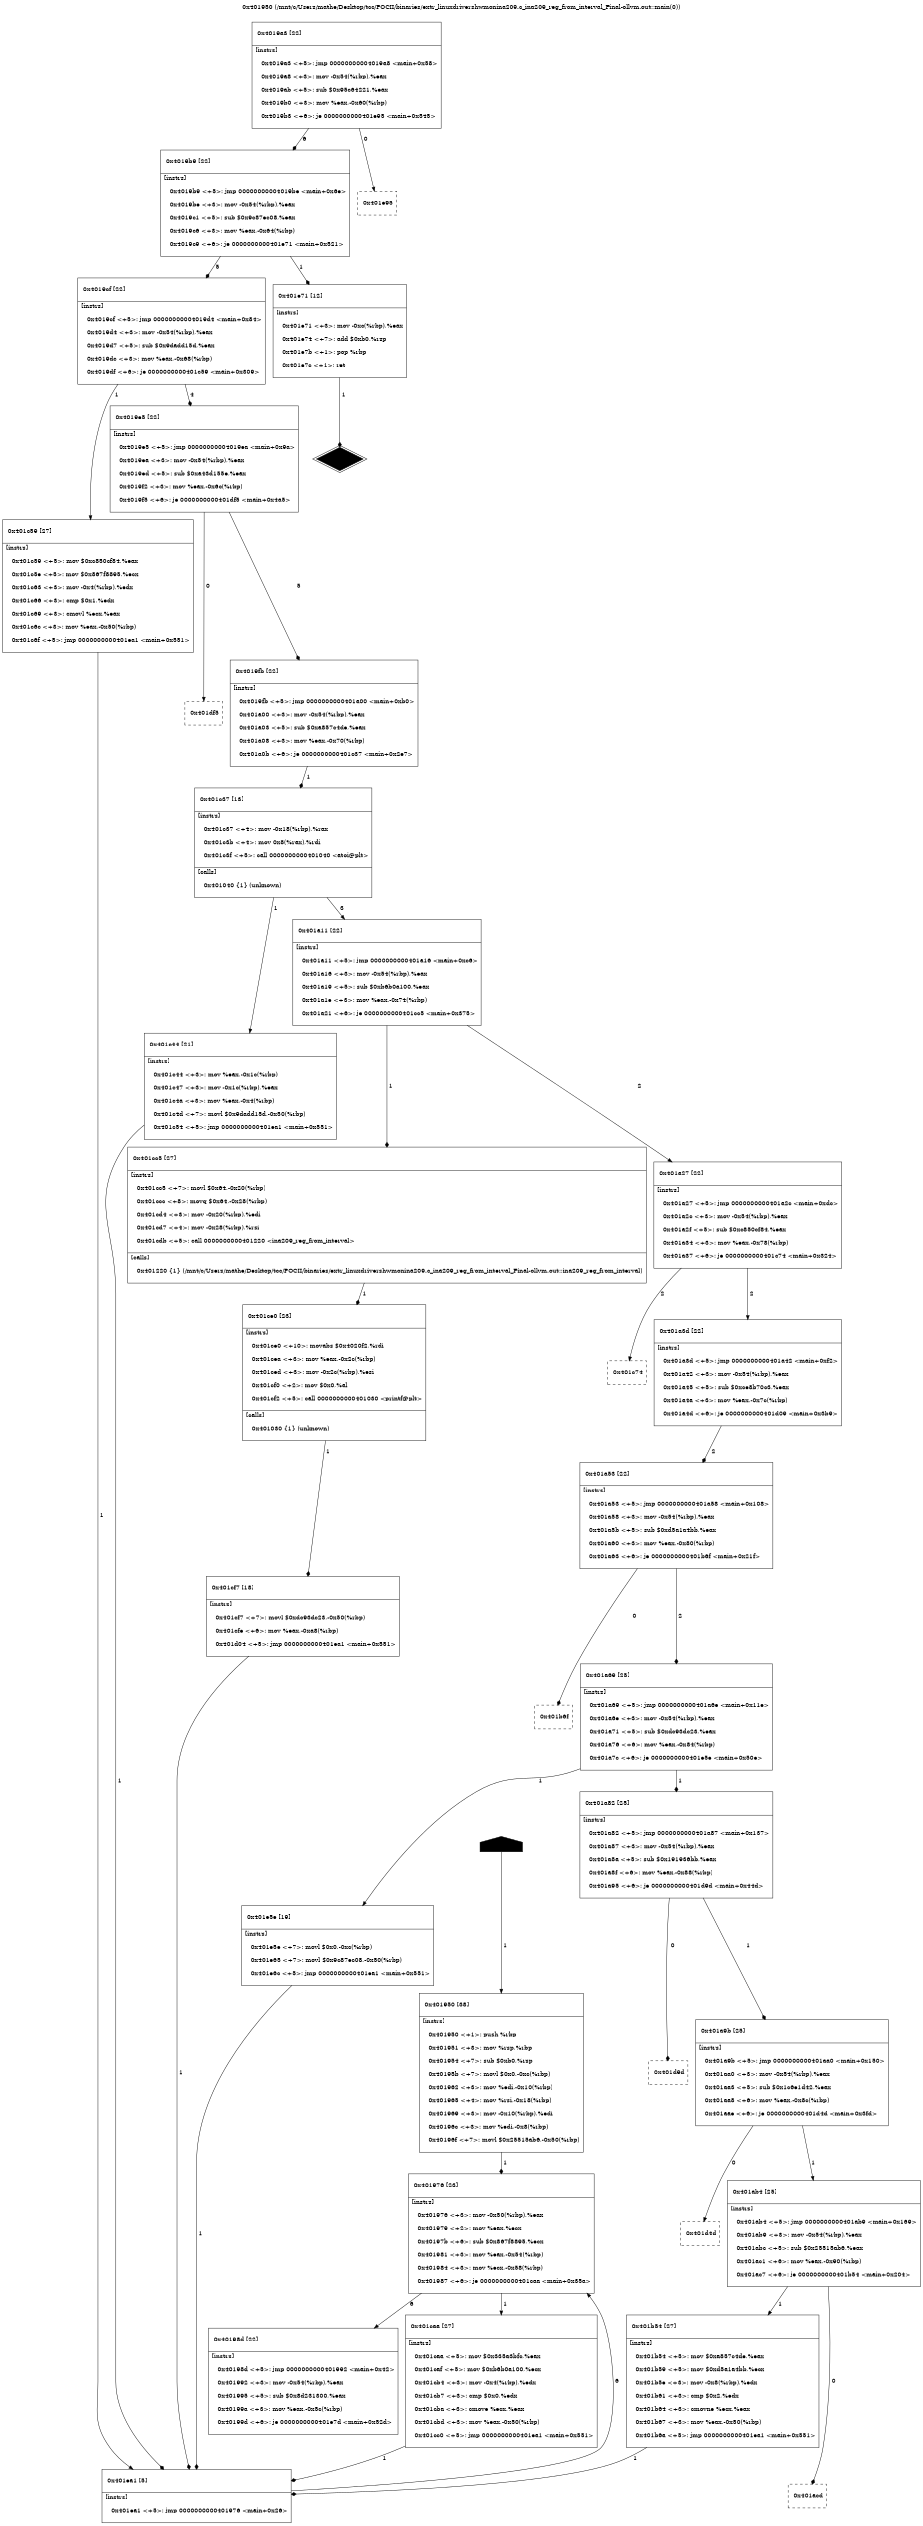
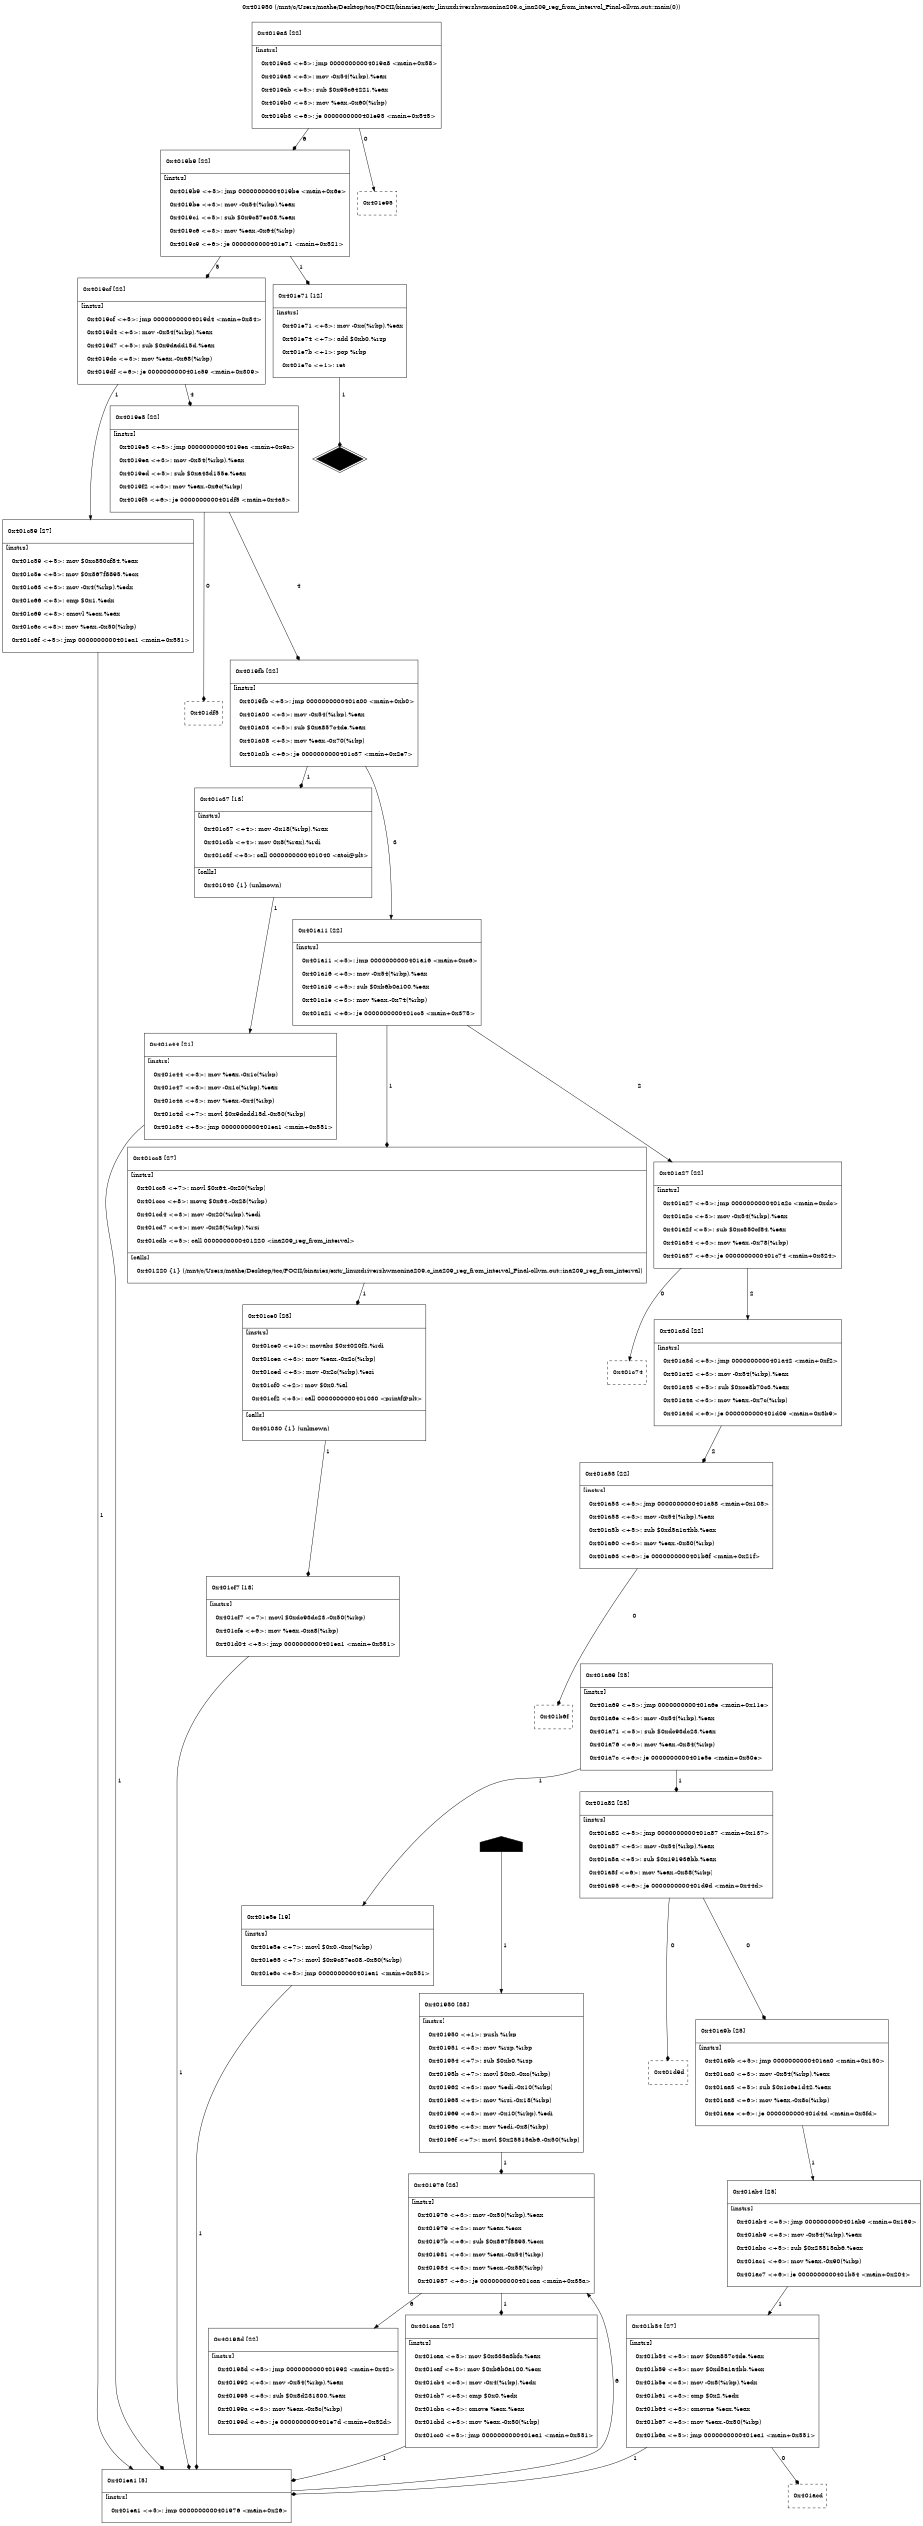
(298, 586) -> (298, 586)
(204, 605) -> (204, 605)
(334, 907) -> (387, 839)
(662, 1294) -> (662, 1294)
(676, 1614) -> none
(747, 1946) -> (747, 1946)
(700, 2234) -> none
(501, 2302) -> (501, 2302)
(829, 2384) -> (784, 2464)
